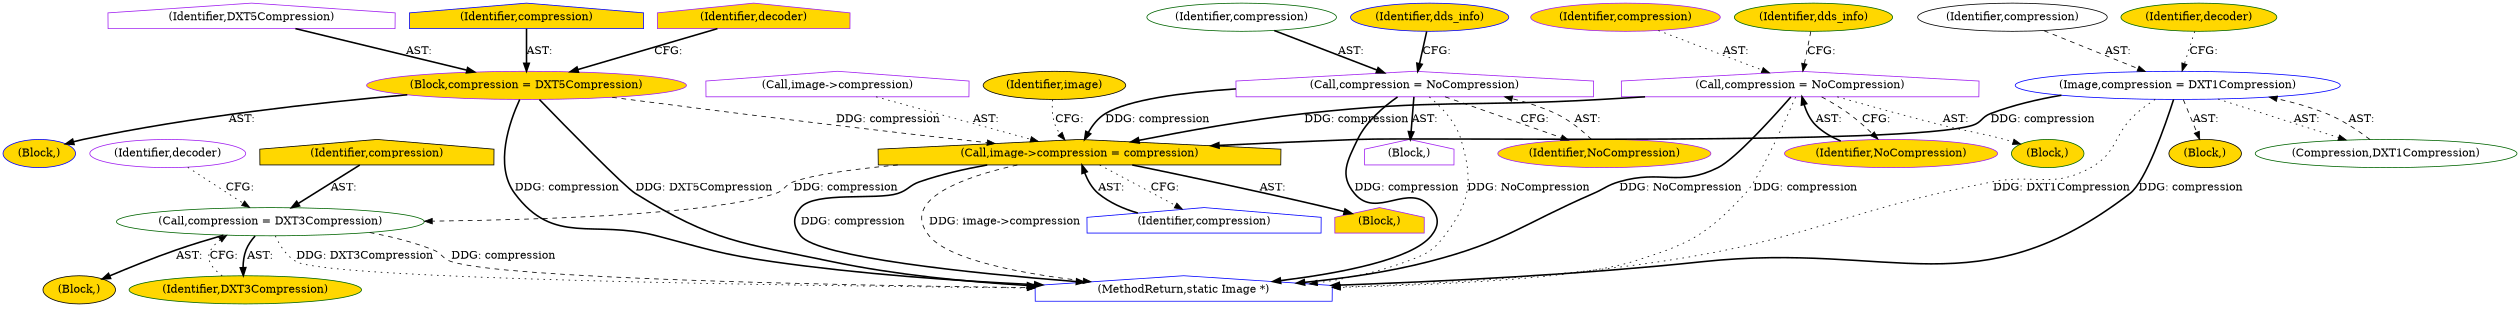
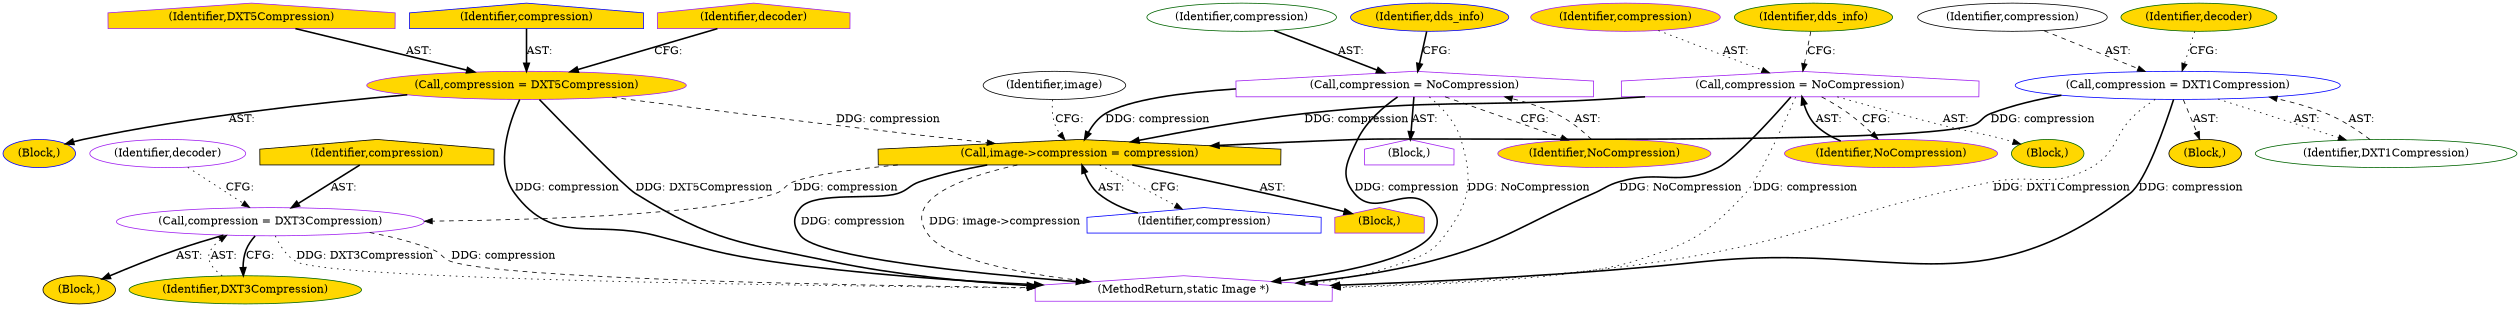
(252, 17) -> (252, 17)
(527, 85) -> (527, 85)
(837, 85) -> none
(1054, 85) -> (1054, 85)
(2178, 85) -> (2178, 85)
(2386, 154) -> (2386, 154)
(270, 222) -> (270, 222)
(226, 256) -> (226, 256)
(262, 256) -> (262, 256)
(1184, 290) -> (1184, 290)
